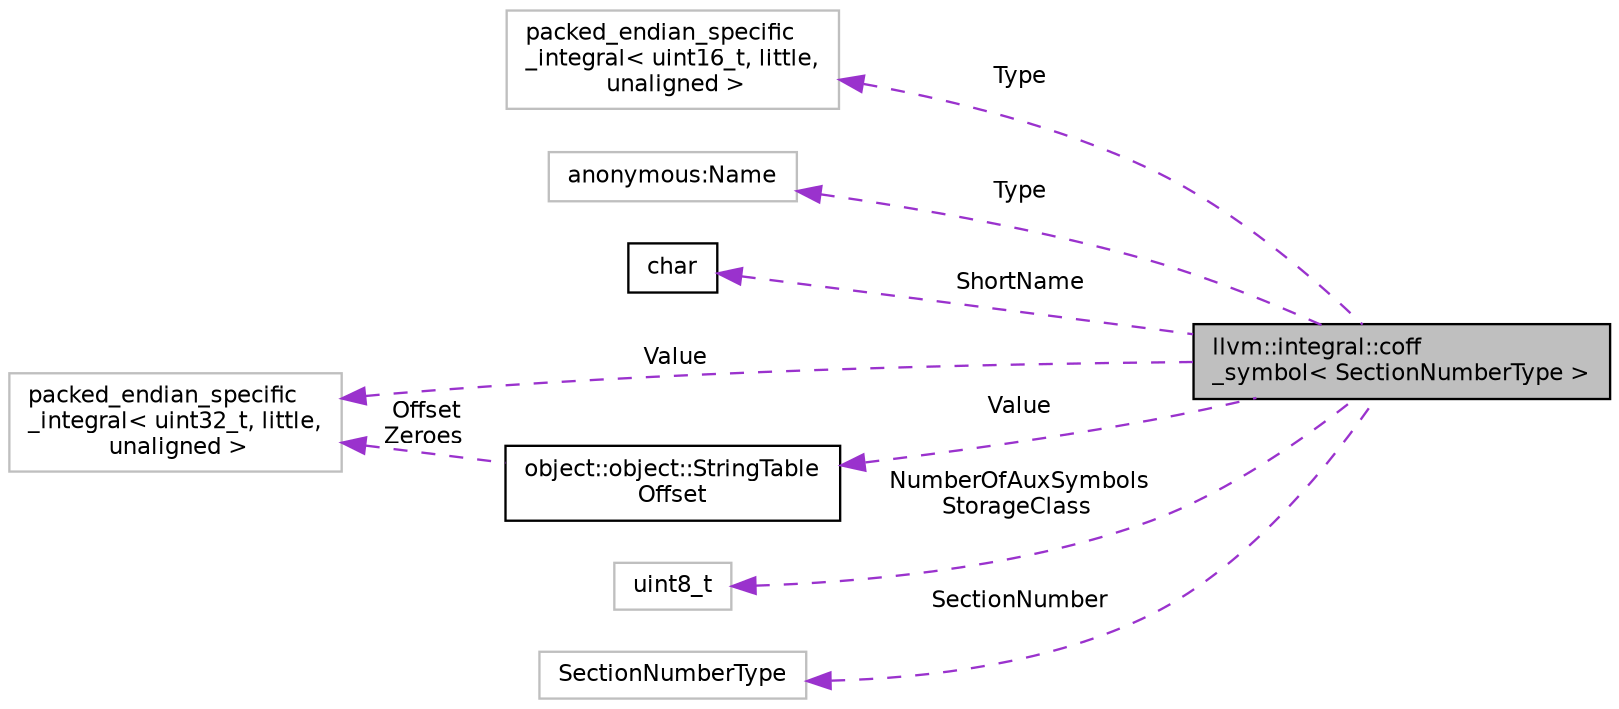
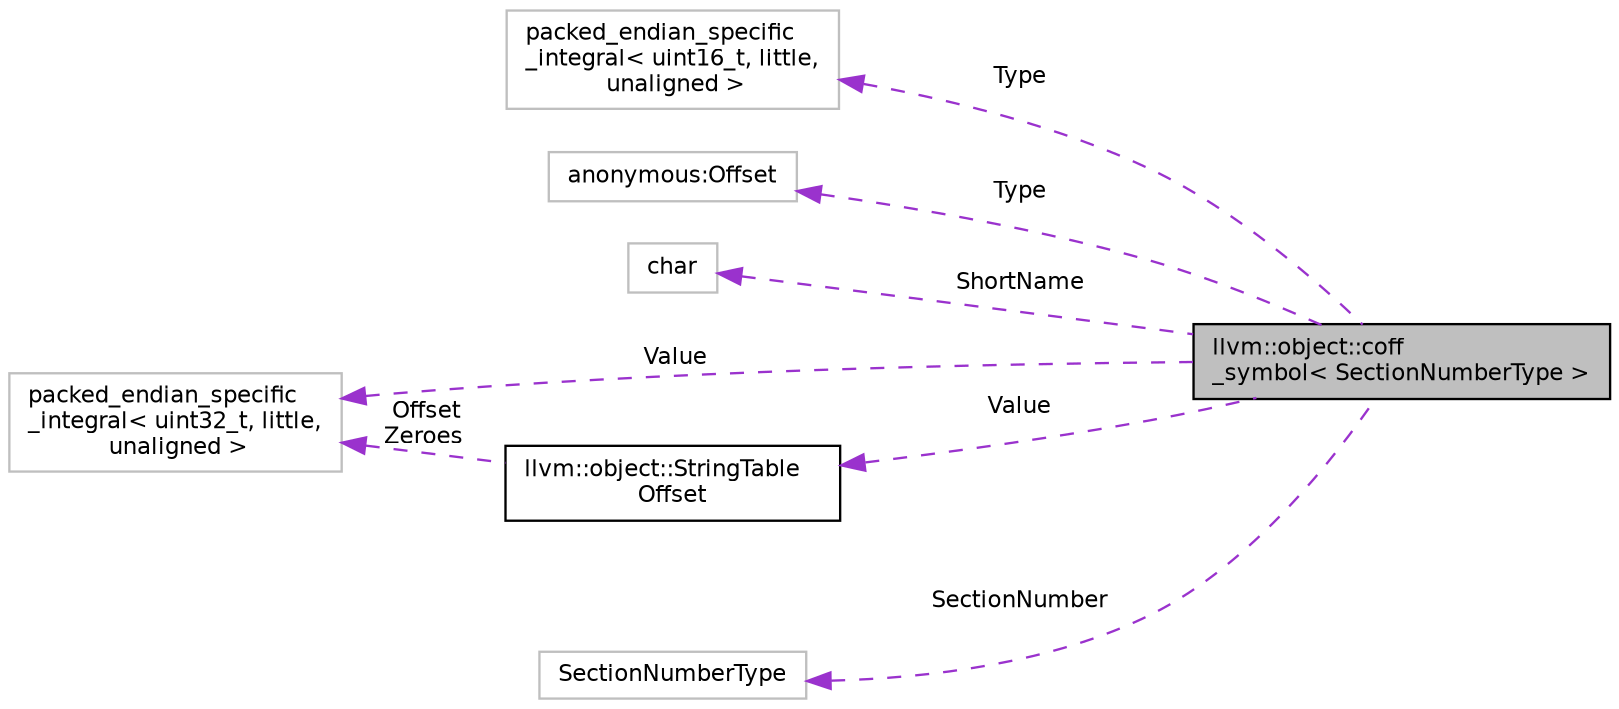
(673, 177) -> (673, 177)
(673, 268) -> (673, 268)
(1402, 362) -> (1402, 362)
(673, 483) -> (673, 483)
(673, 586) -> none
